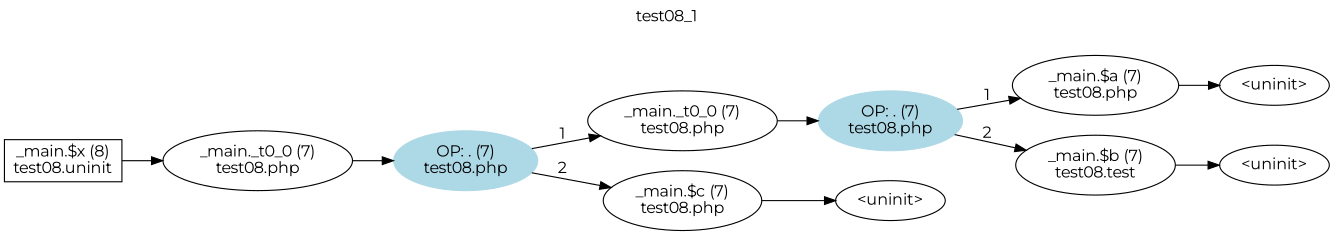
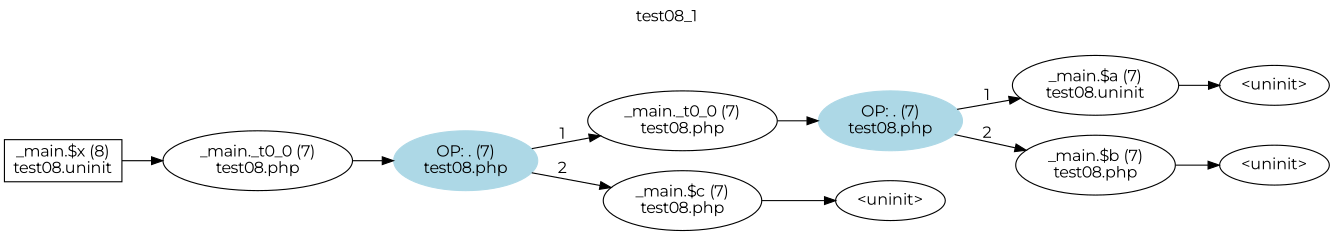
(1096, 85) -> (1096, 85)
(1096, 165) -> (1096, 165)
